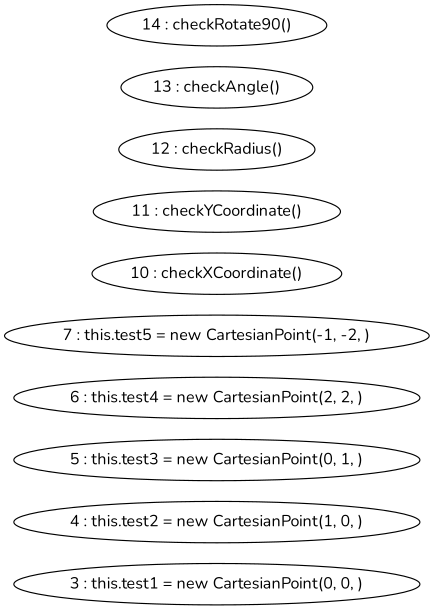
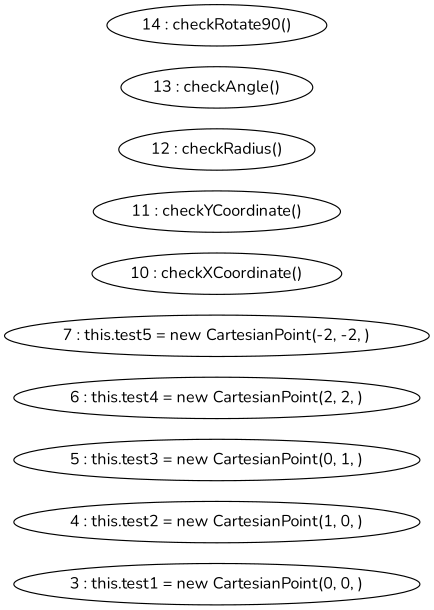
(217, 336) -> (217, 336)
